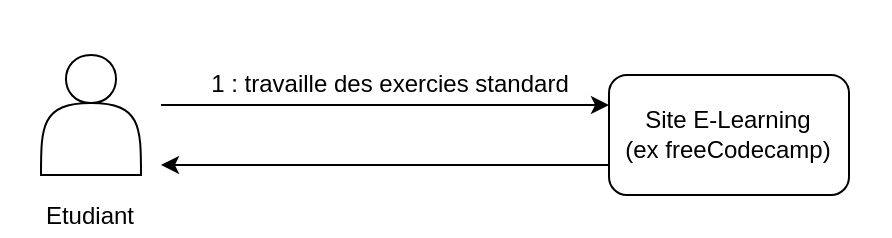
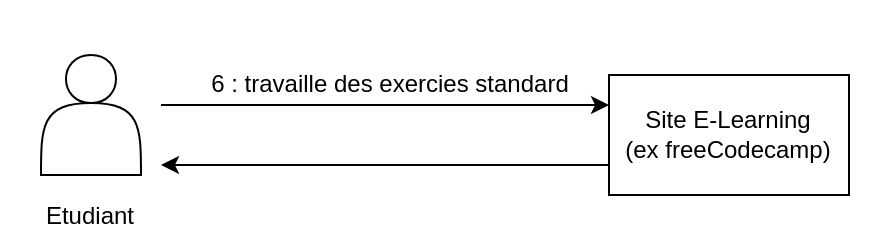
(391, 85) -> (391, 85)
(729, 135) -> (729, 135)
